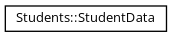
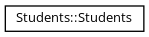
(86, 19) -> (75, 19)
